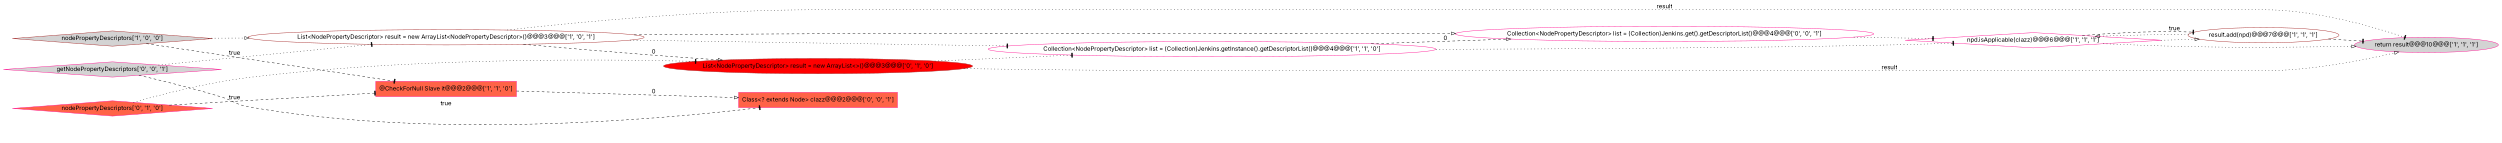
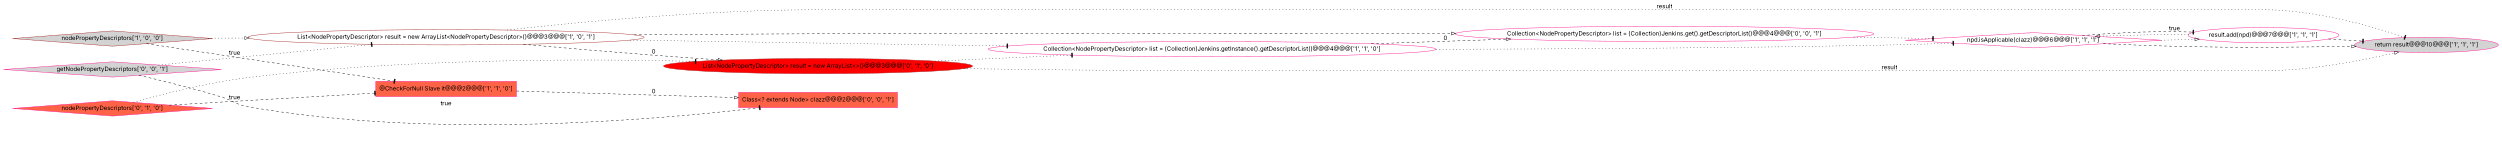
(2263, 35) -> (2263, 35)
(2227, 47) -> (2227, 47)
